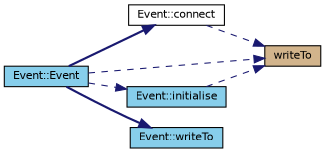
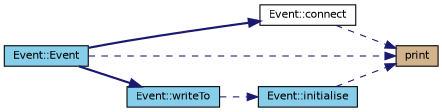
(293, 56) -> (417, 56)
(102, 85) -> (233, 97)
